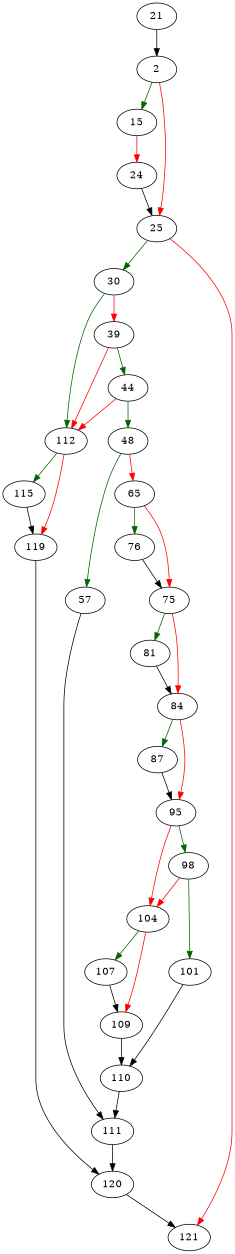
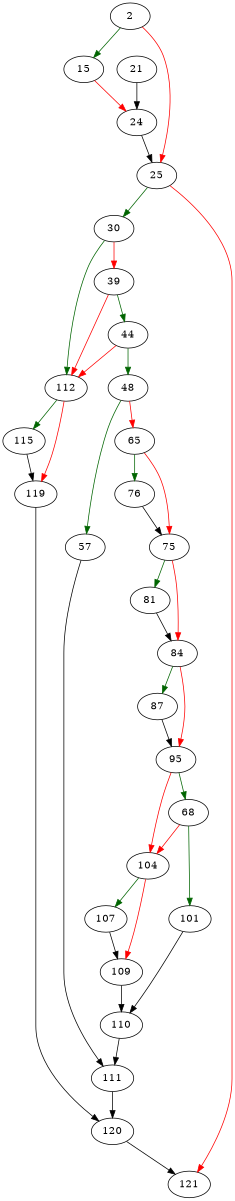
(157, 39) -> (137, 92)
(189, 866) -> (189, 813)
